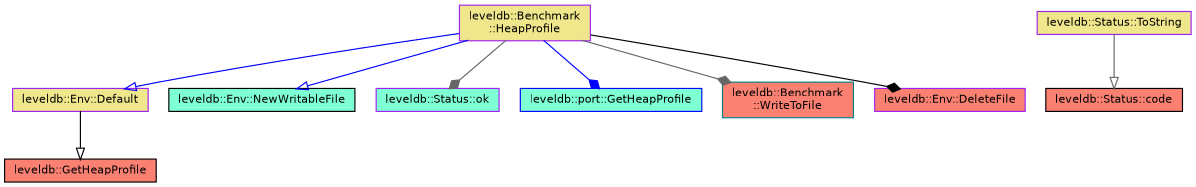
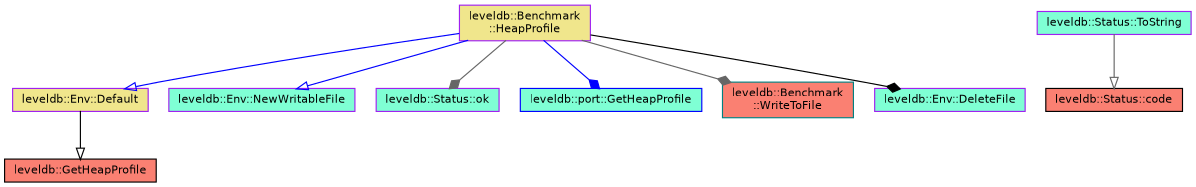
(1114, 23) -> (1114, 23)
(262, 100) -> (262, 100)
(950, 100) -> (950, 100)
